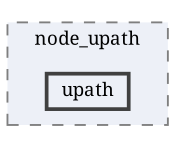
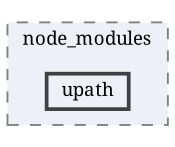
(88, 40) -> (88, 40)
